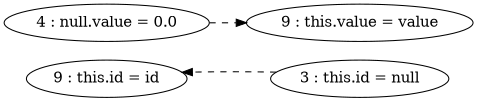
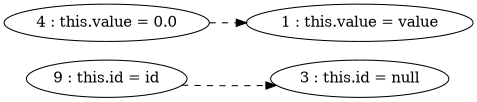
(107, 23) -> (107, 23)
(360, 23) -> (360, 23)
(234, 72) -> (224, 86)
